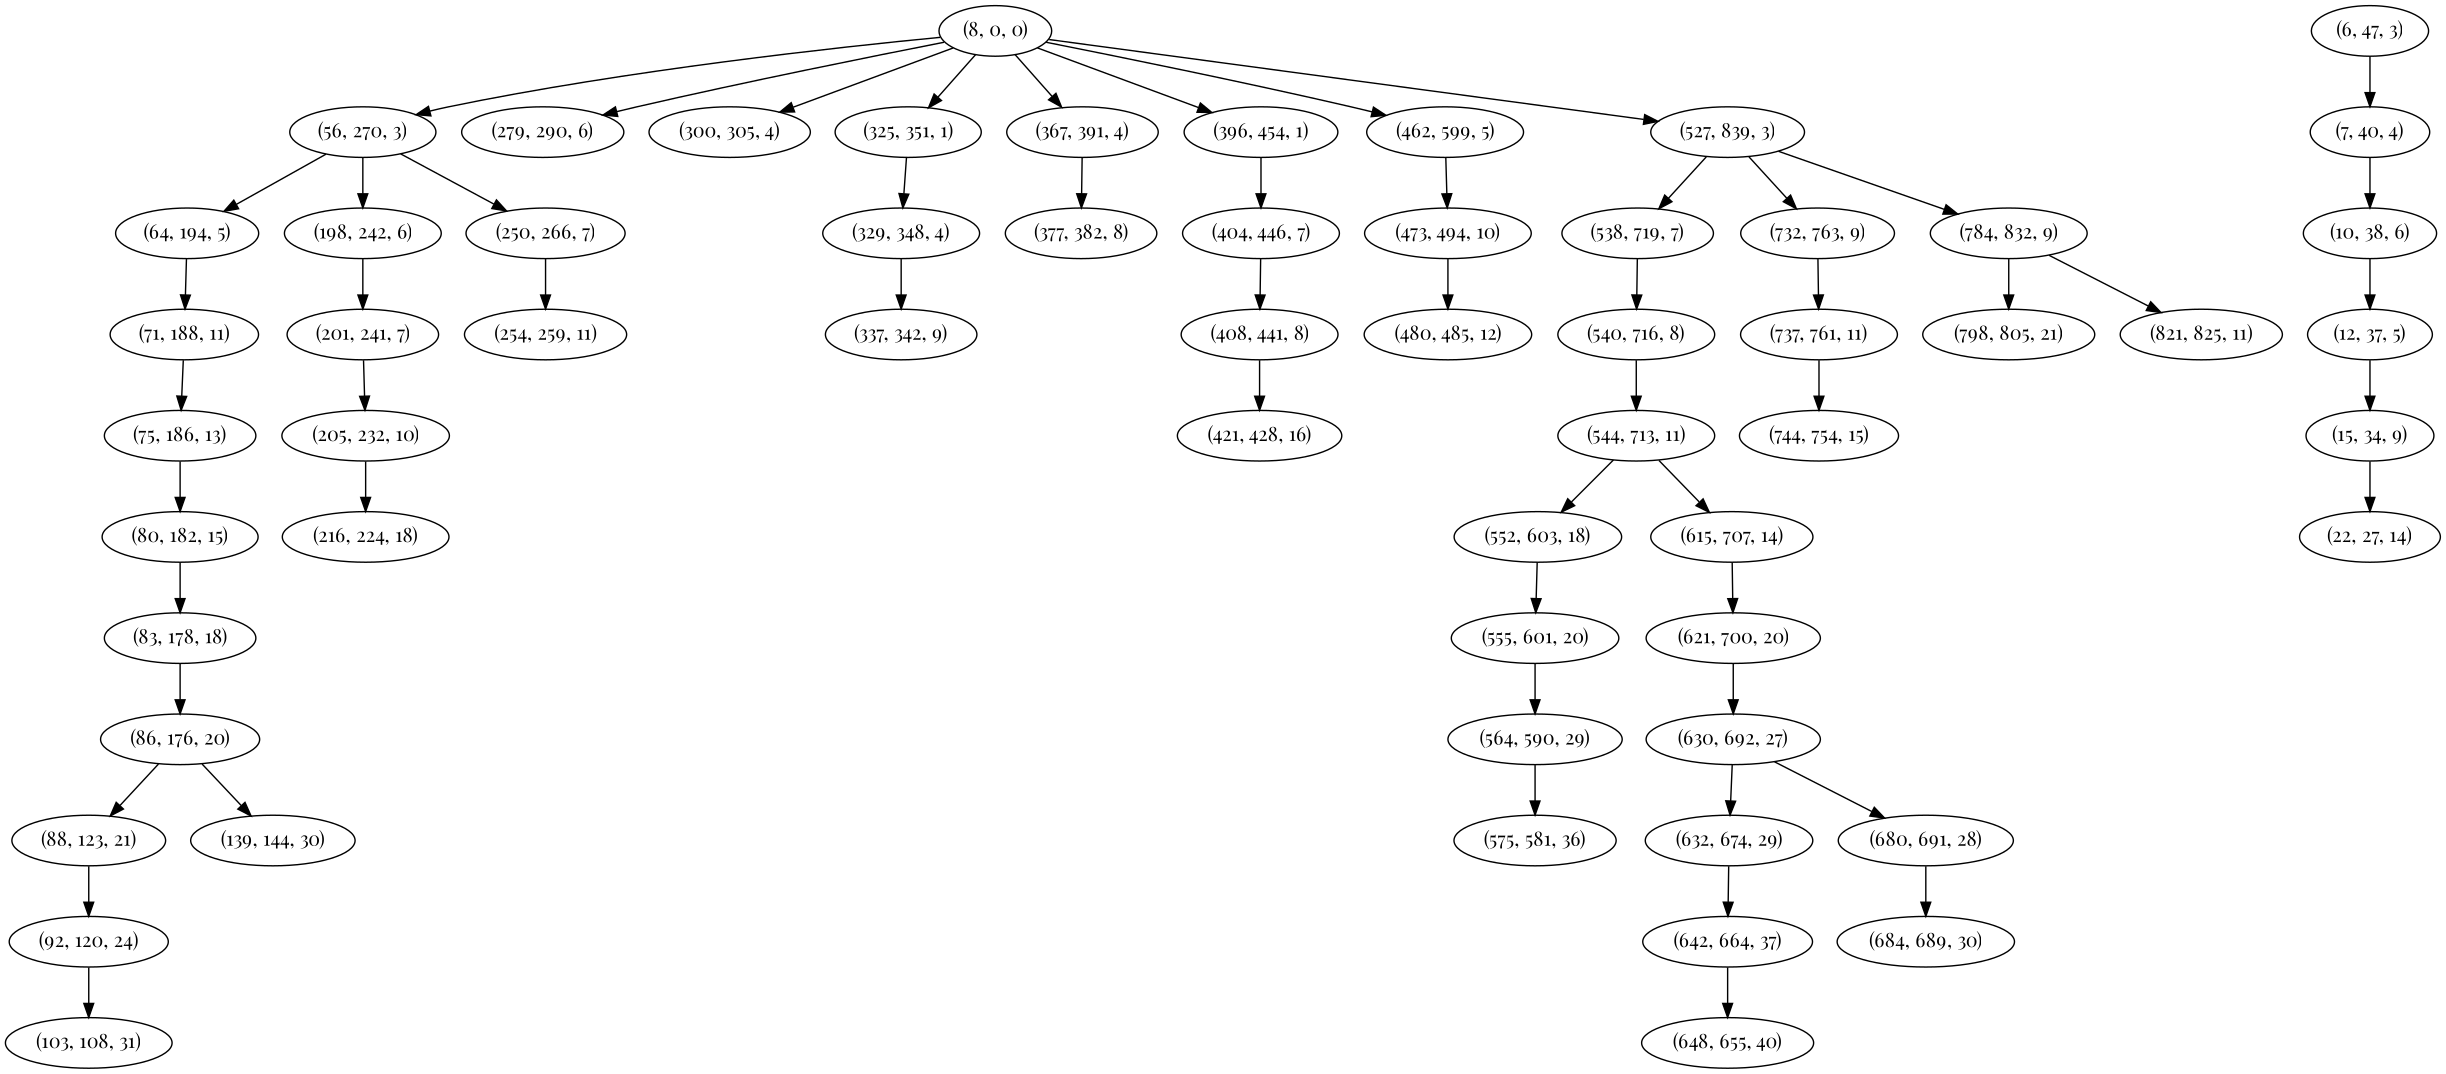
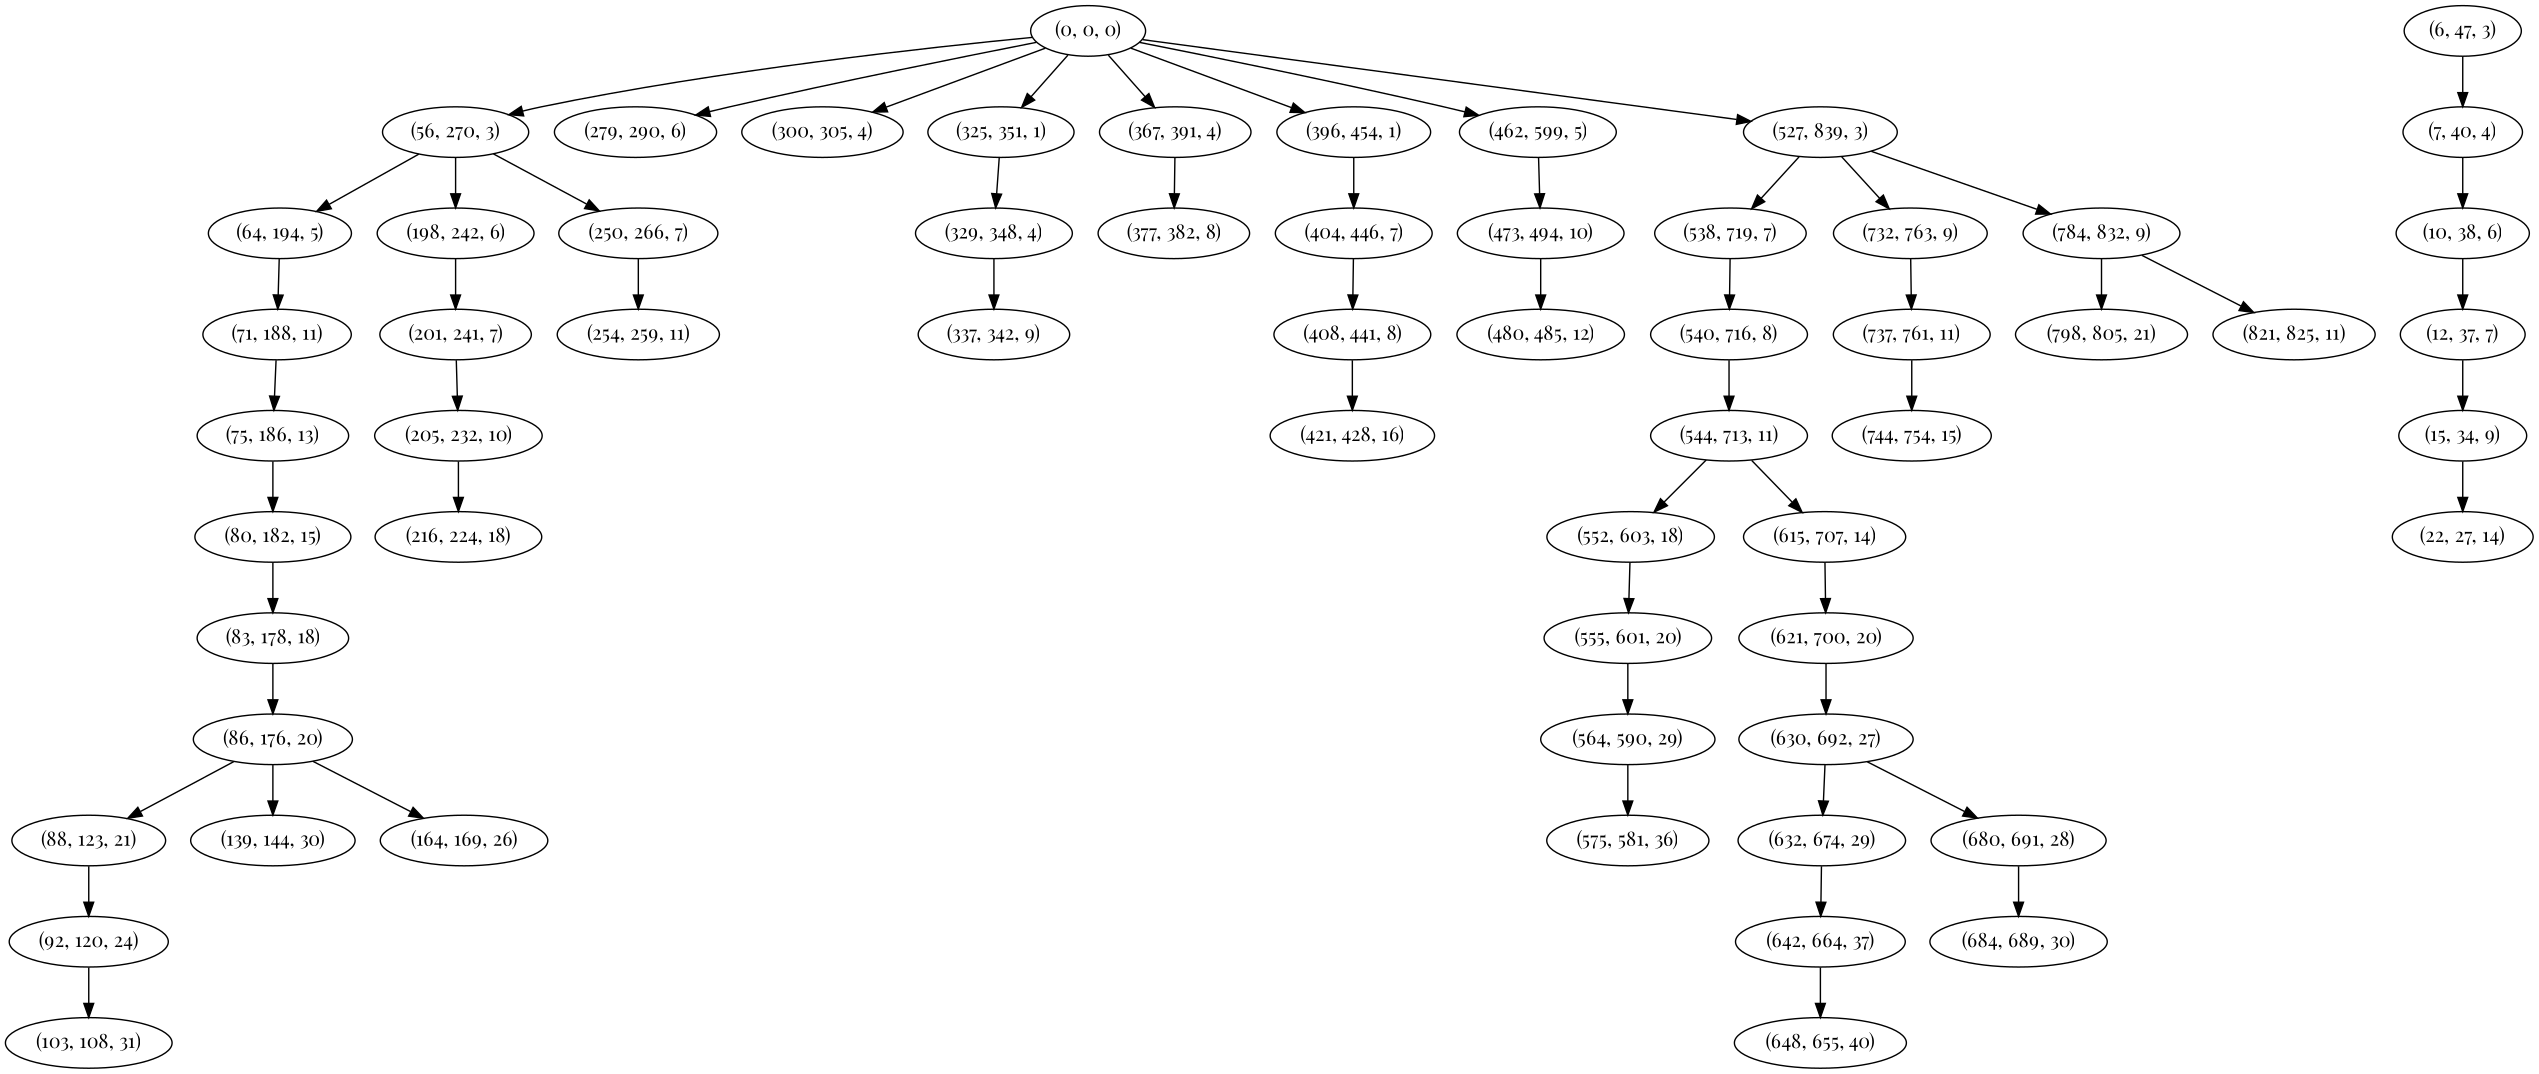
(995, 31) -> (1088, 31)
(2370, 335) -> (2463, 335)
none -> (464, 841)
